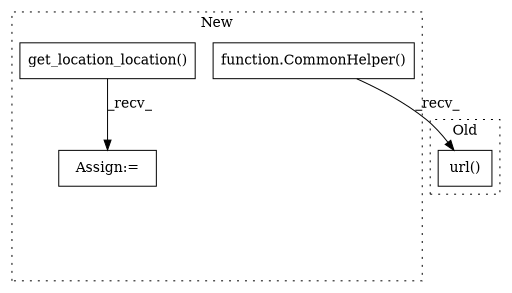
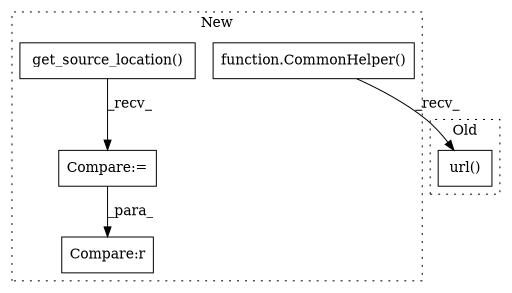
(108, 61) -> (108, 61)
(108, 168) -> (108, 168)
none -> (108, 255)
